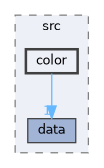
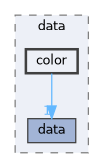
(52, 27) -> (52, 27)
